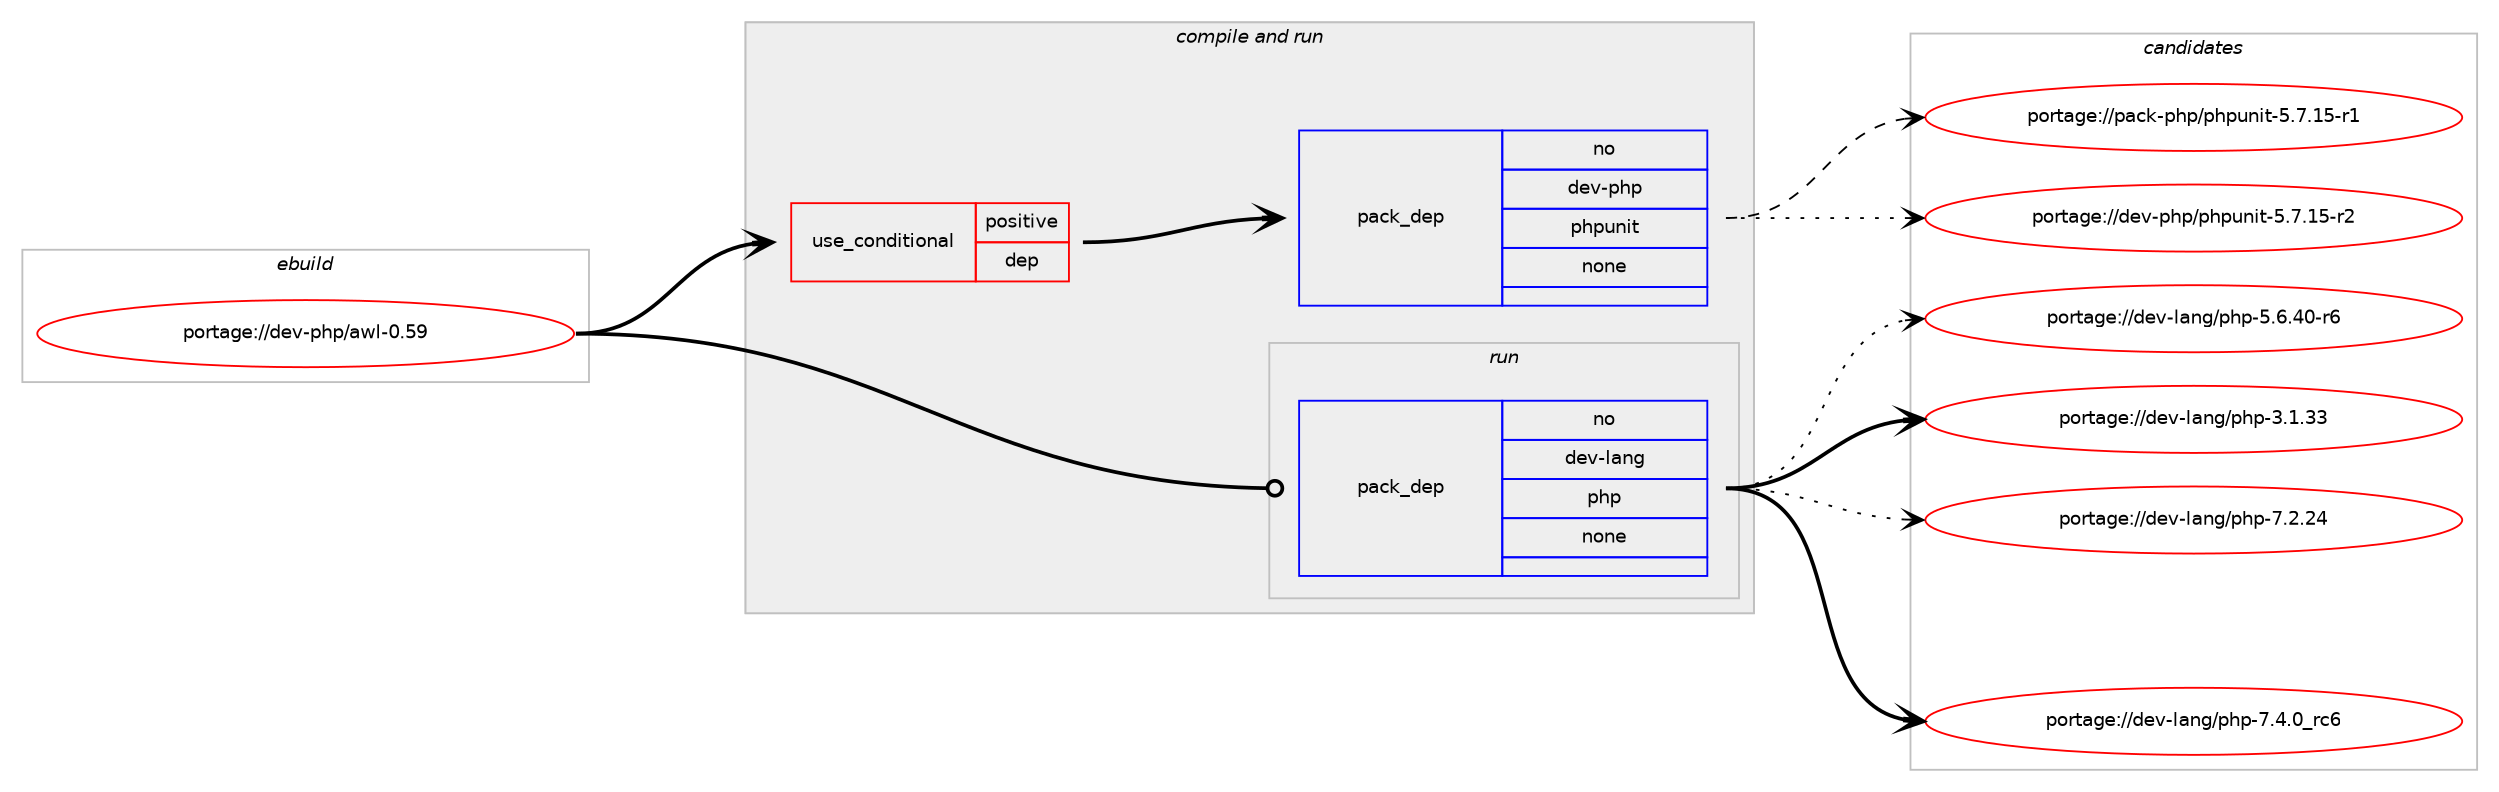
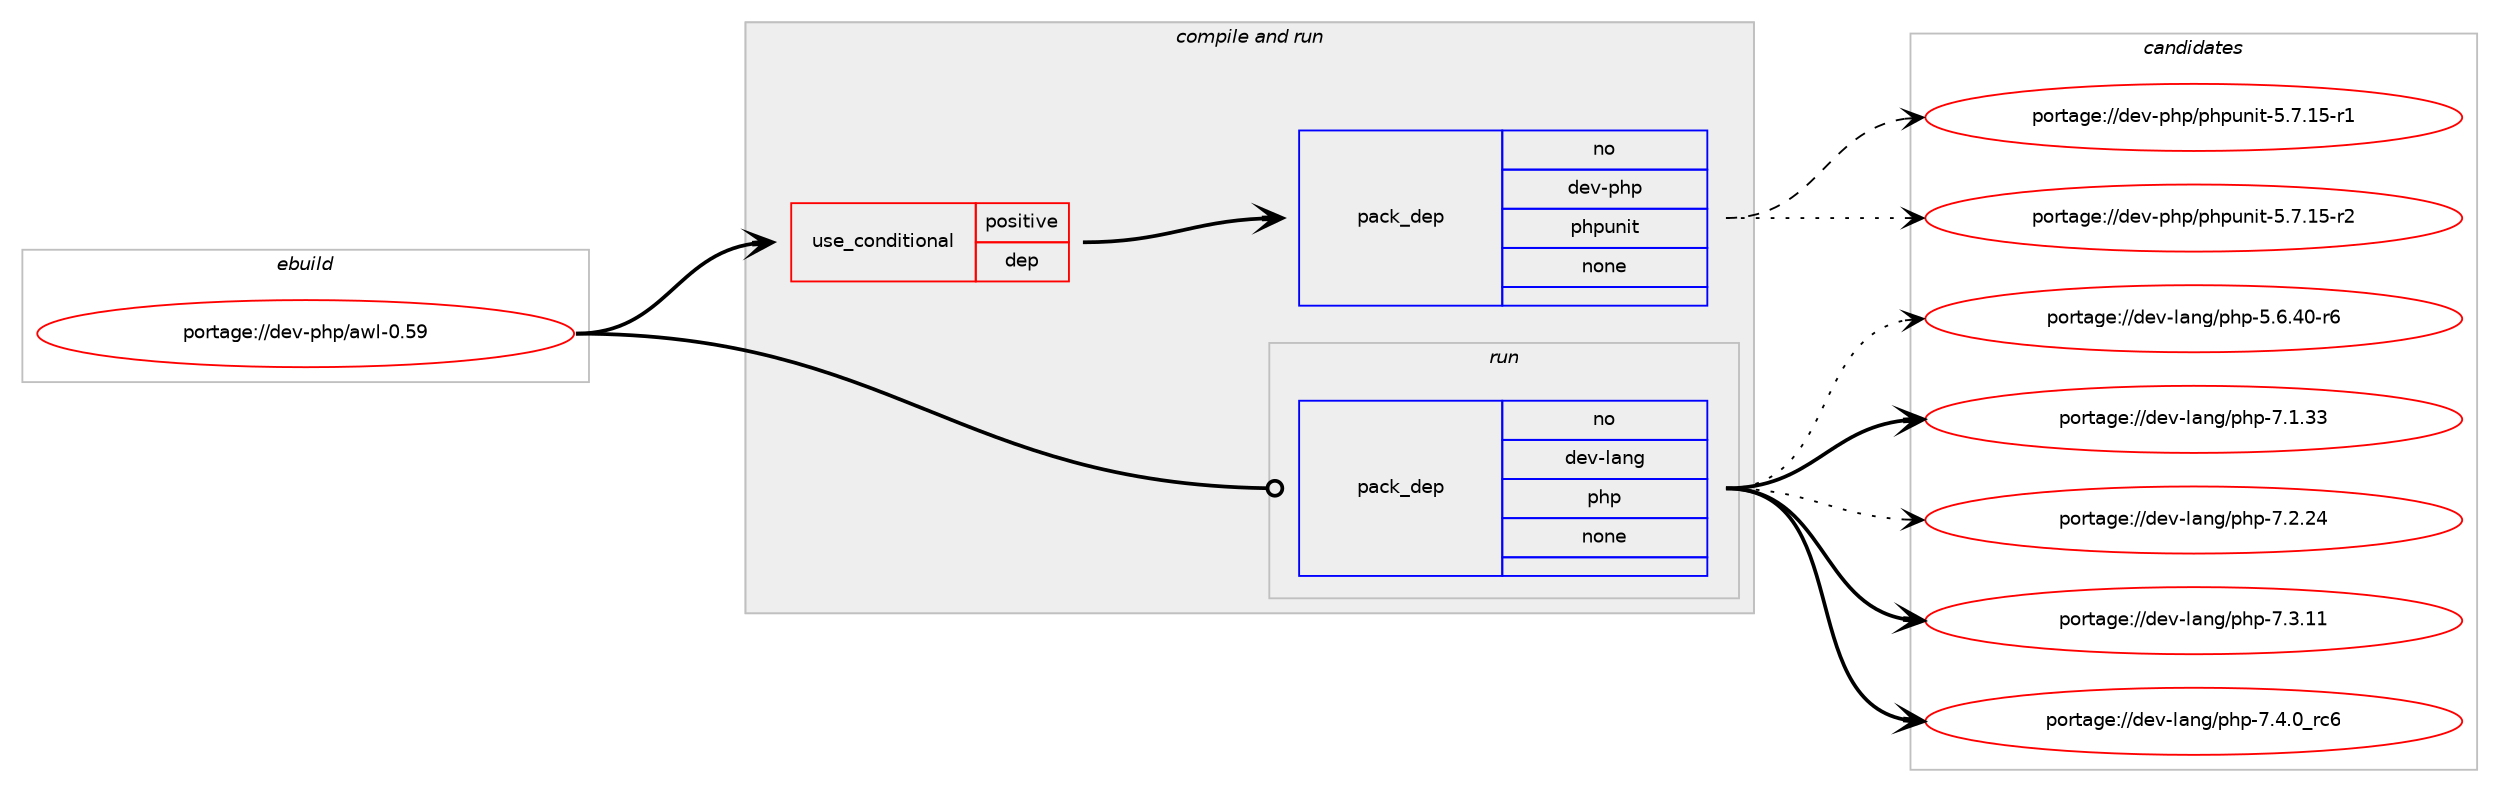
(2194, 117) -> (2194, 117)
(2194, 419) -> (2194, 419)
none -> (2194, 621)
